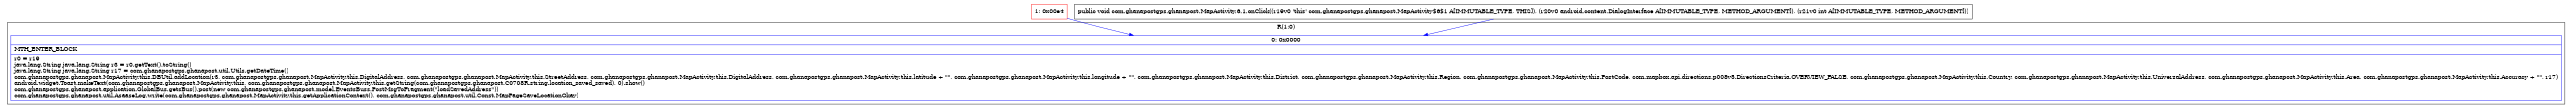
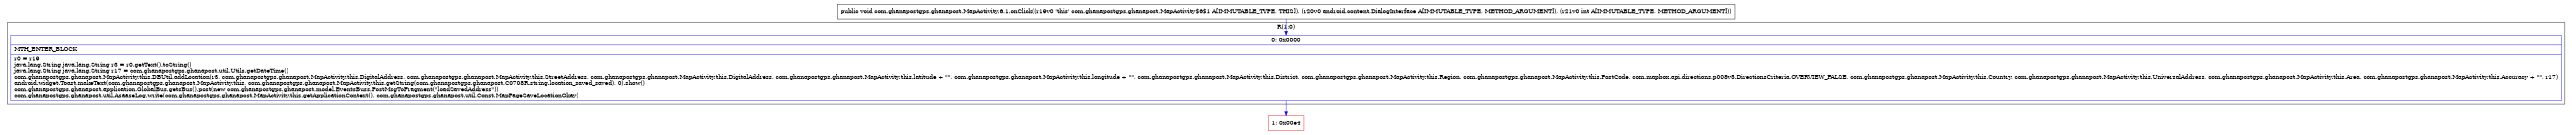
(1098, 27) -> (1286, 107)
